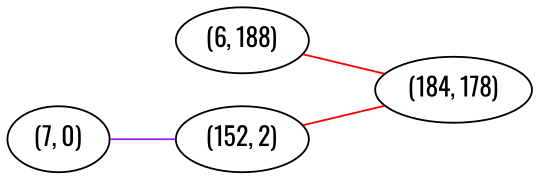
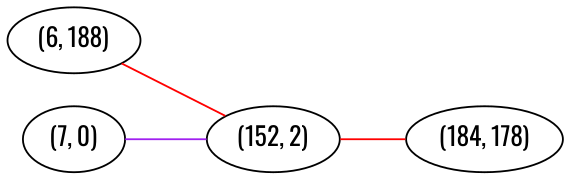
(344, 64) -> (173, 90)
